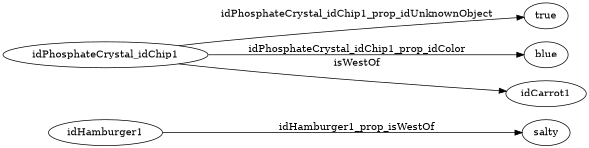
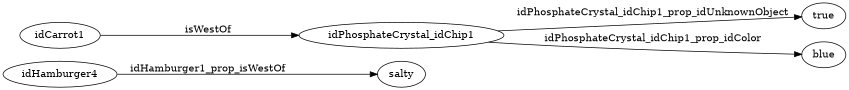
(339, 79) -> (196, 35)
(105, 133) -> (60, 74)
